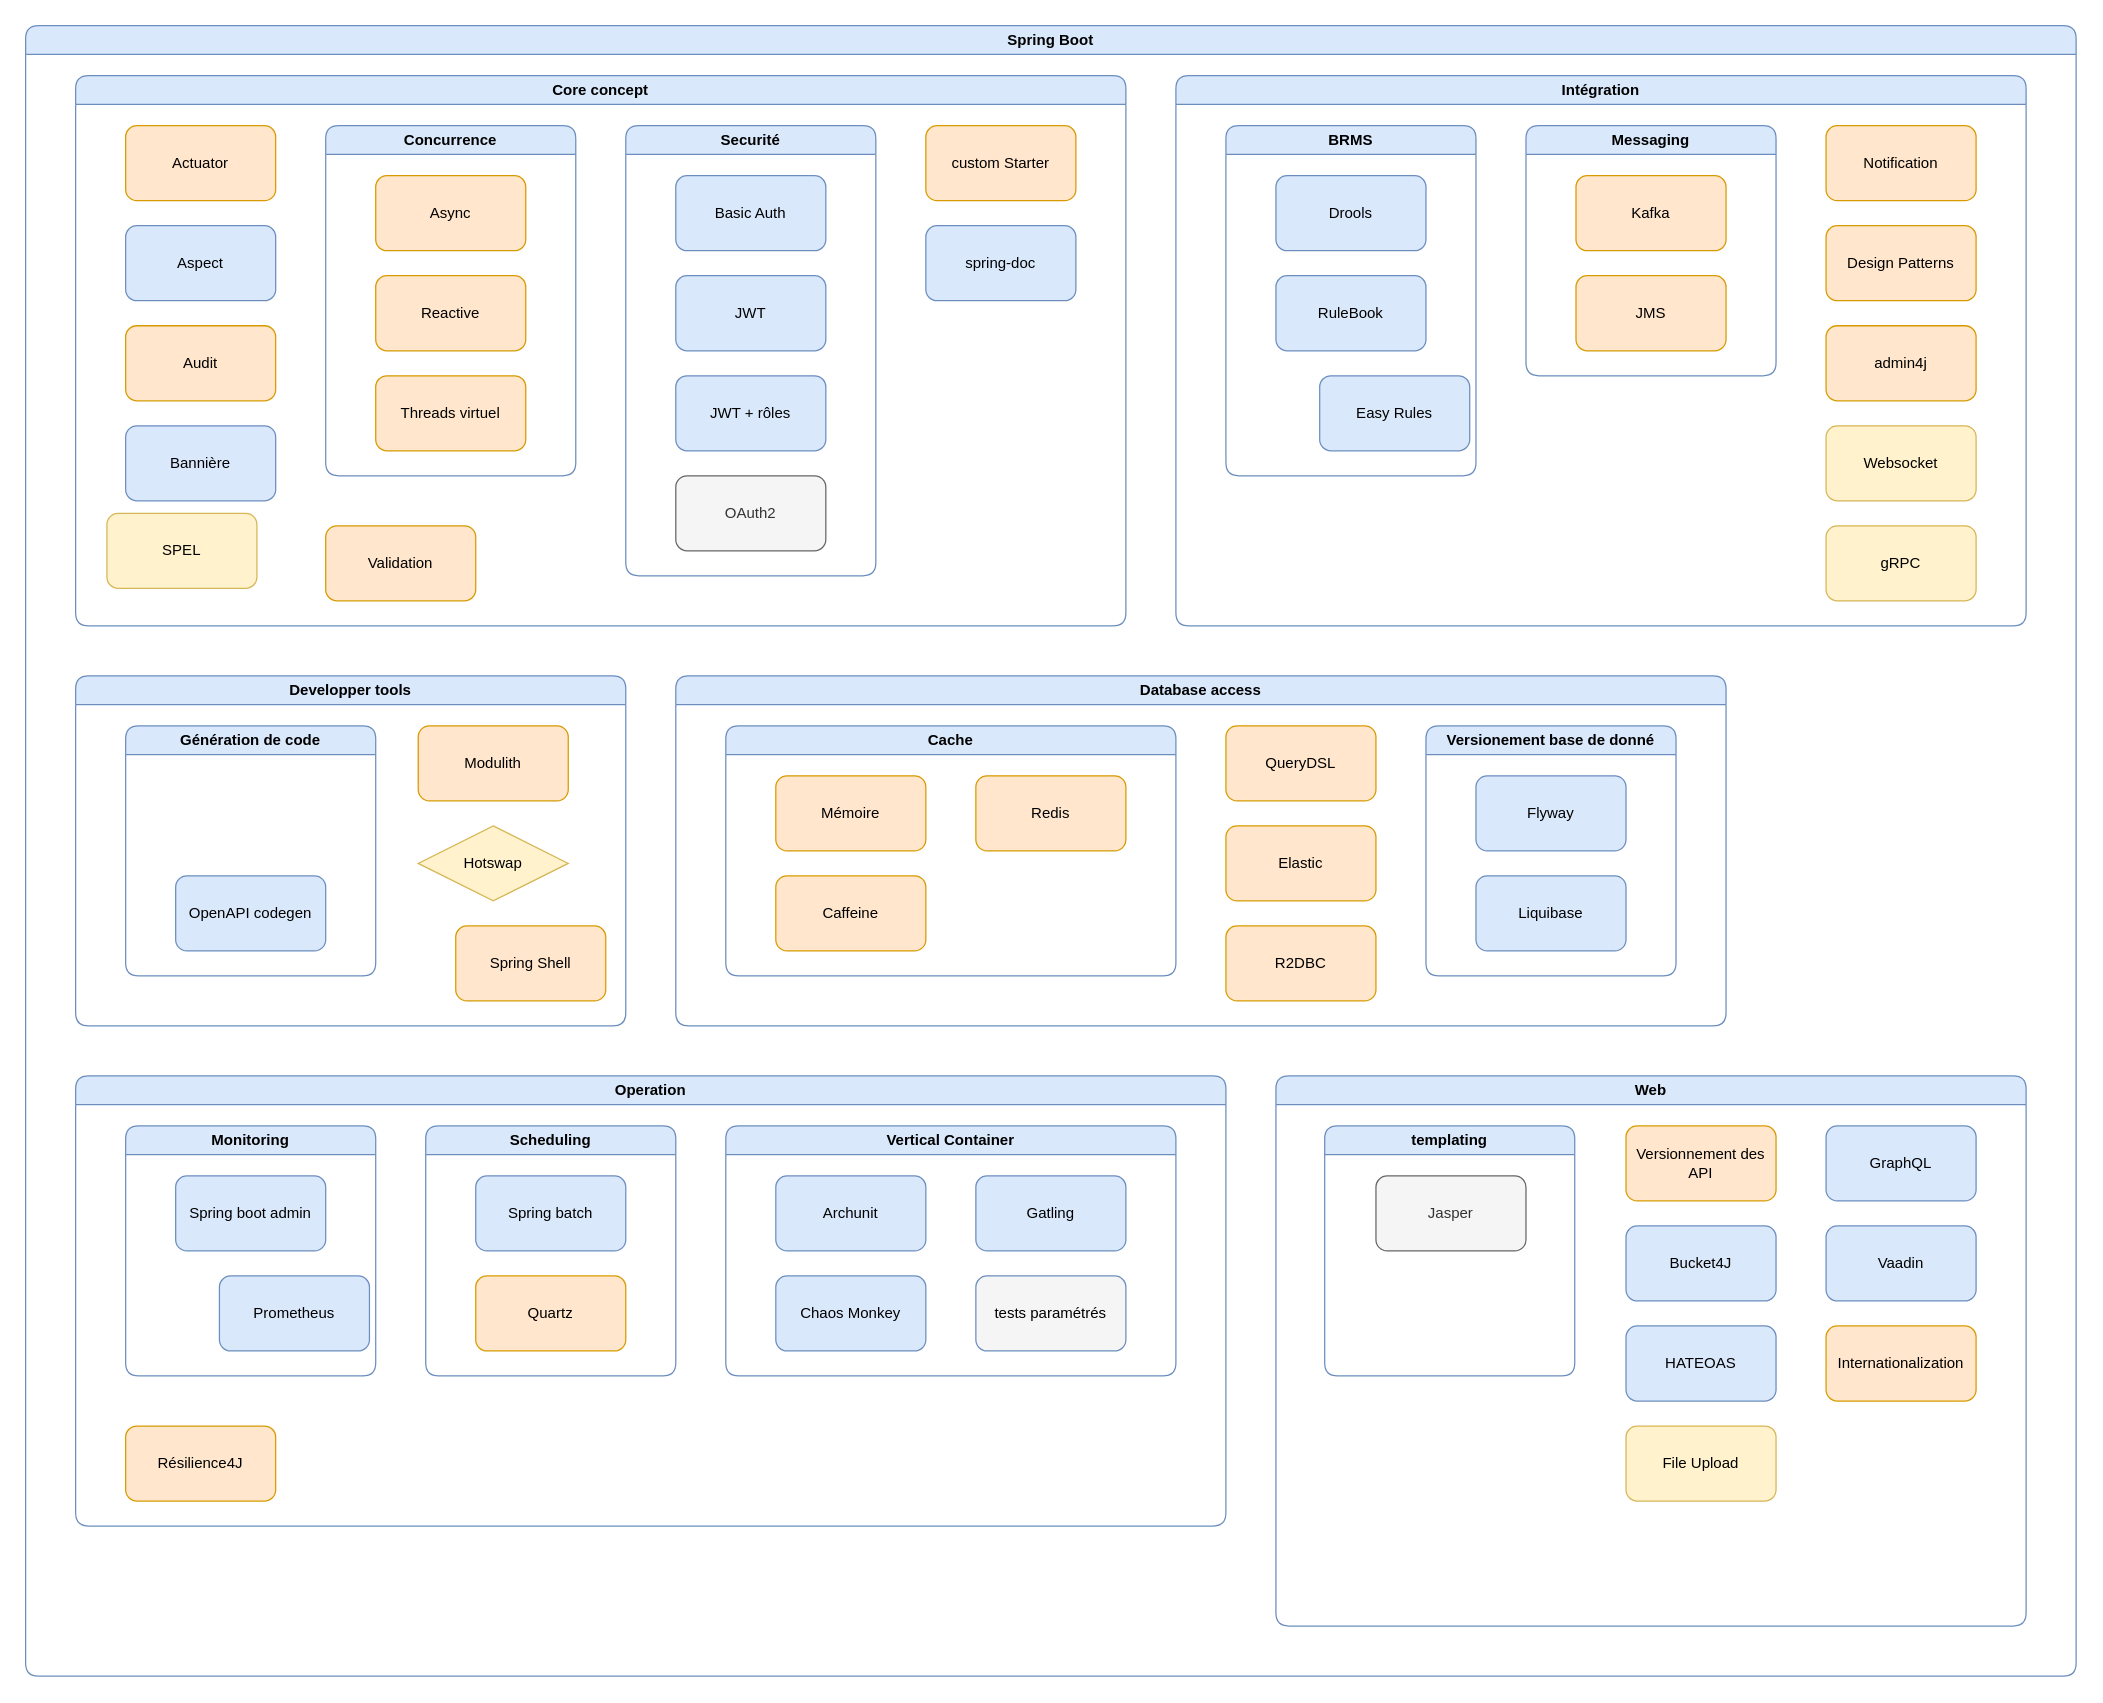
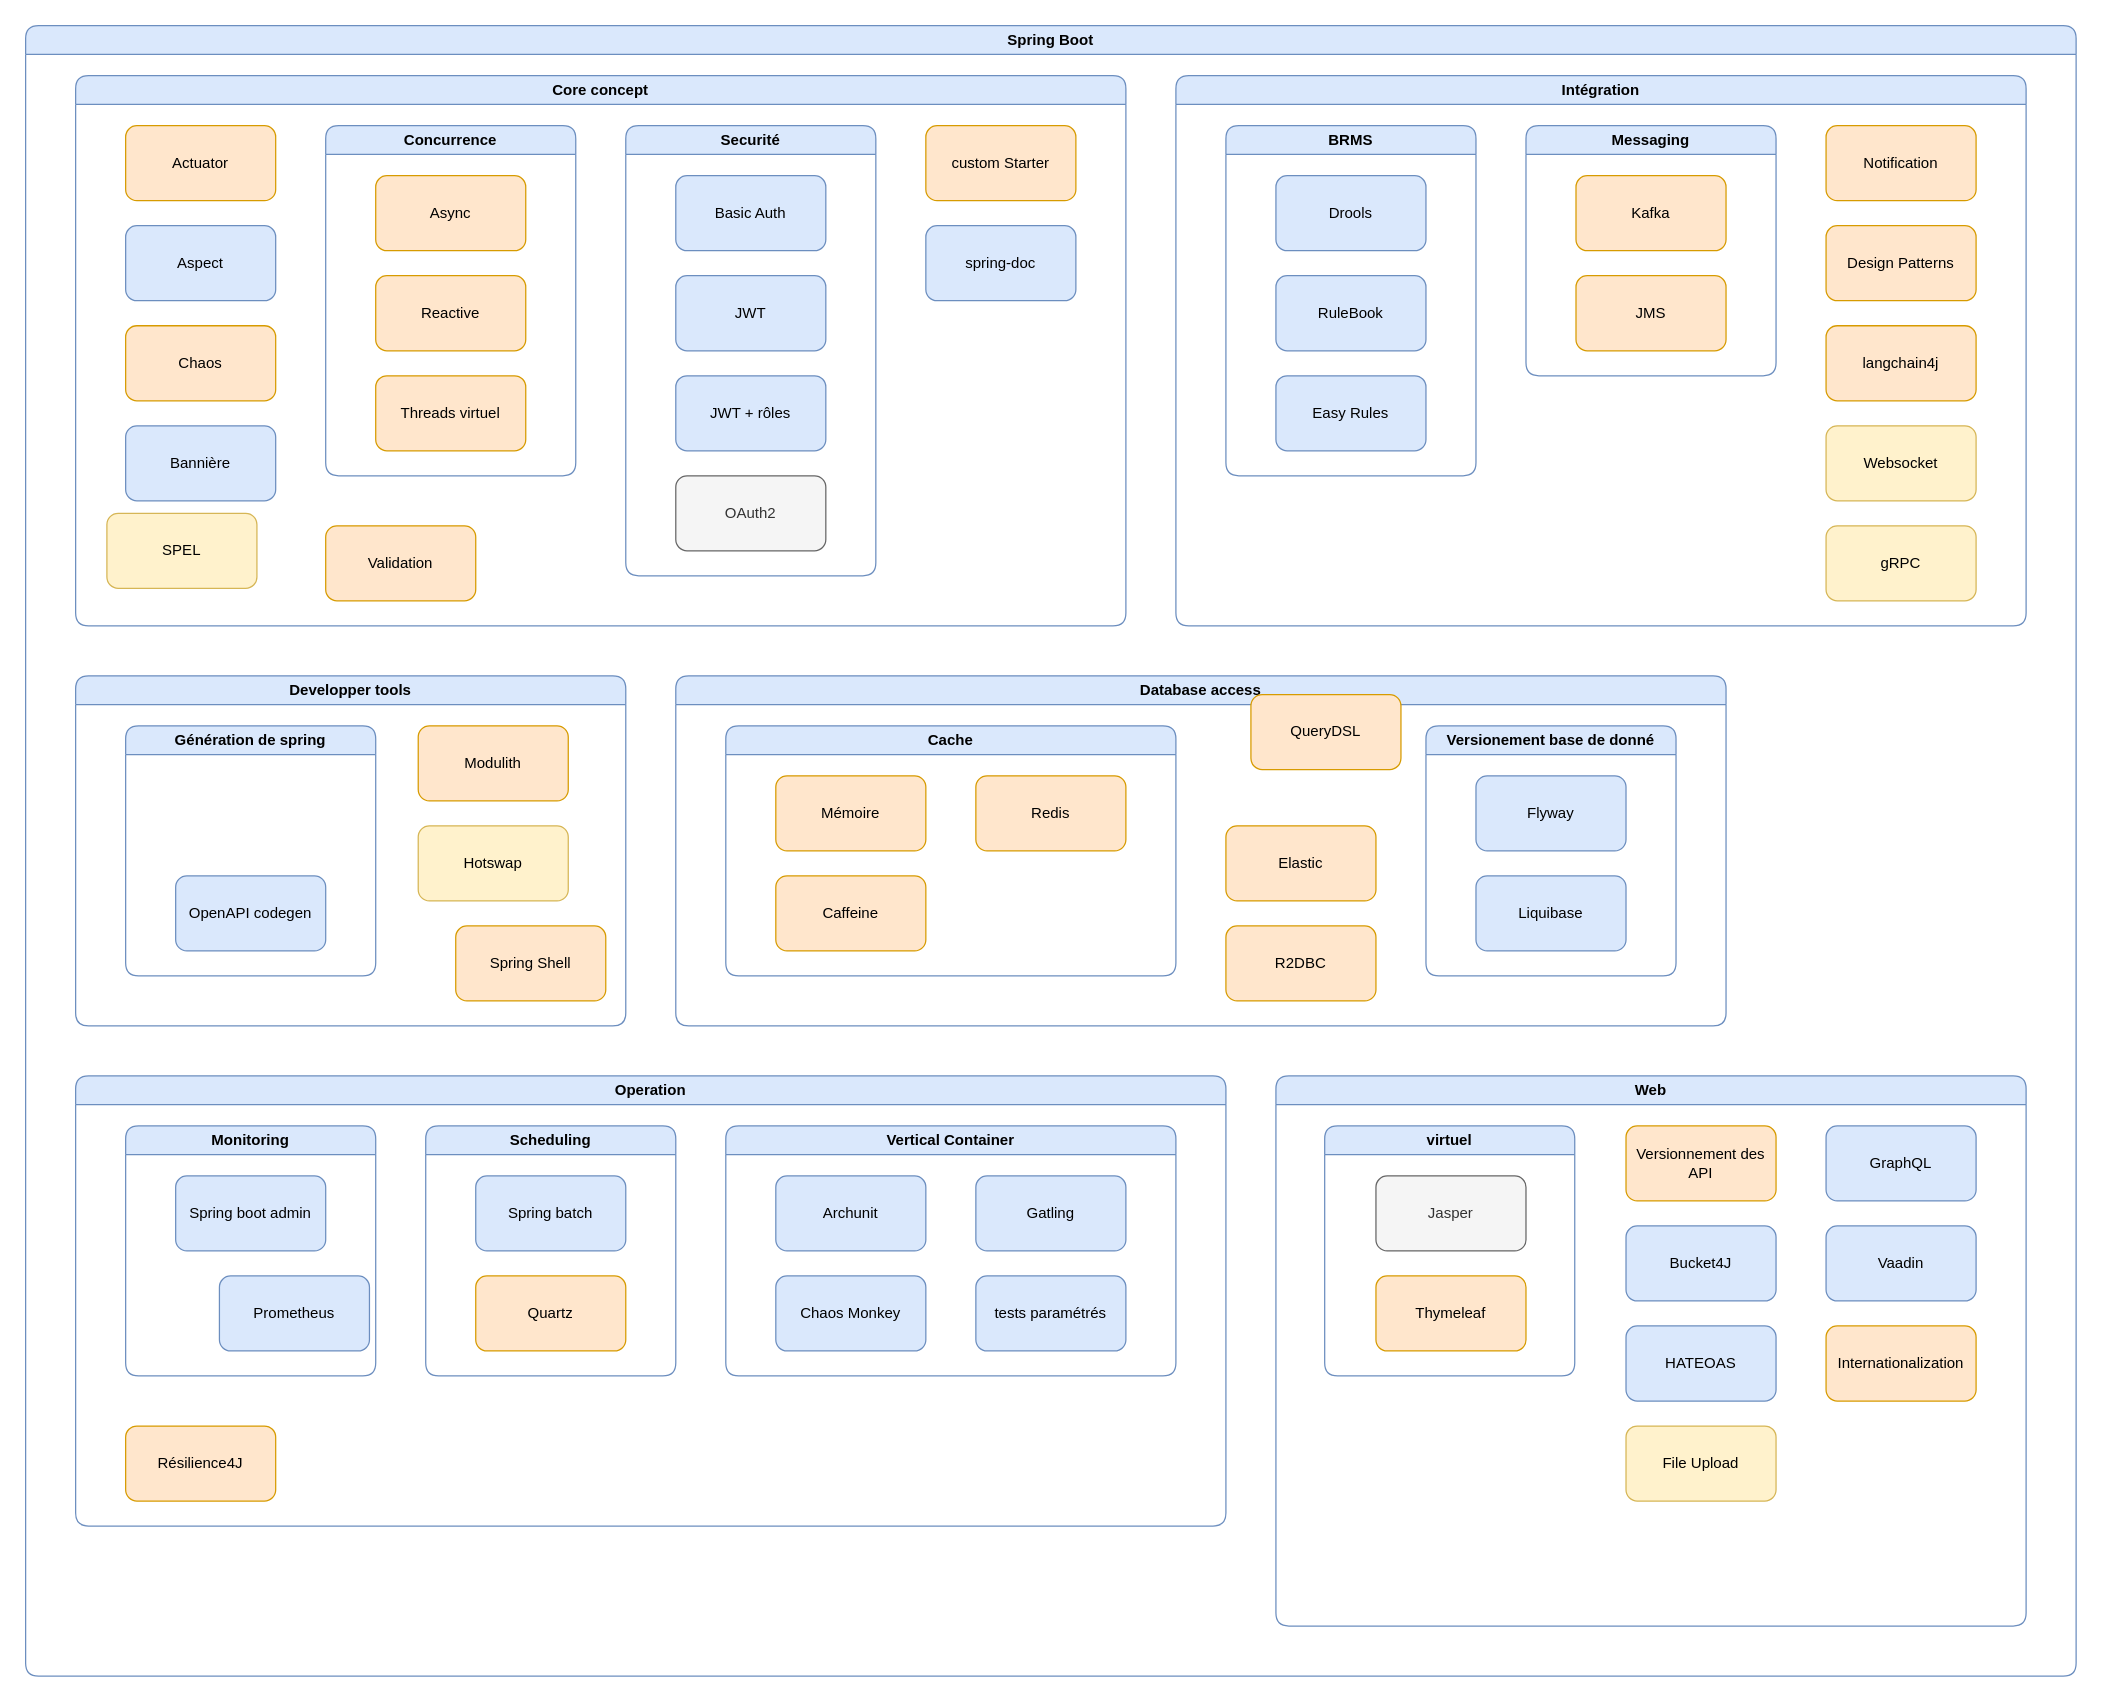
(201, 363) -> (201, 363)
(1901, 363) -> (1901, 363)
(1394, 413) -> (1351, 413)
(251, 741) -> (251, 741)
(1301, 763) -> (1326, 732)
(493, 863) -> (493, 863)
(1449, 1141) -> (1449, 1141)
(1051, 1313) -> (1051, 1313)
none -> (1451, 1313)
